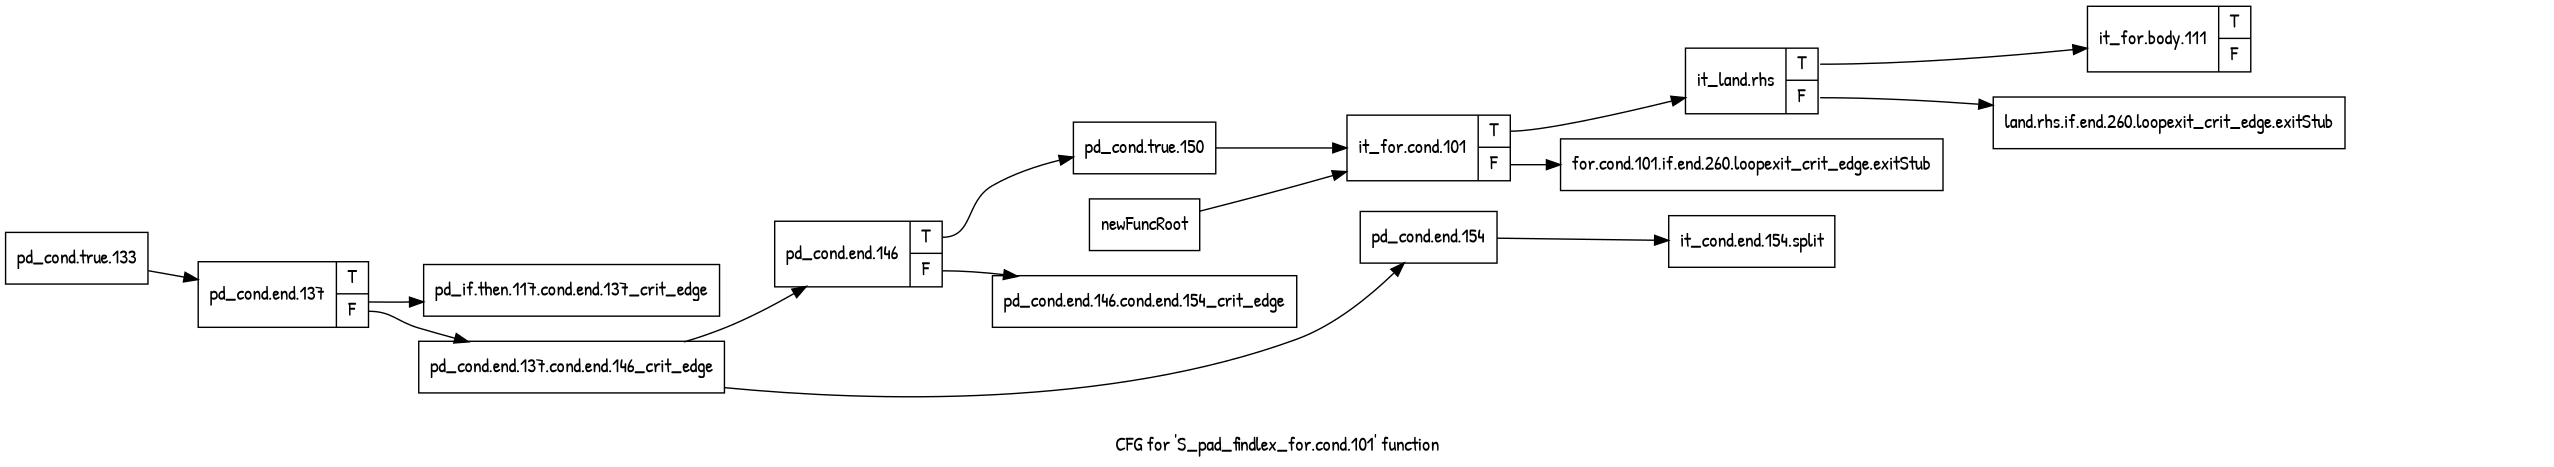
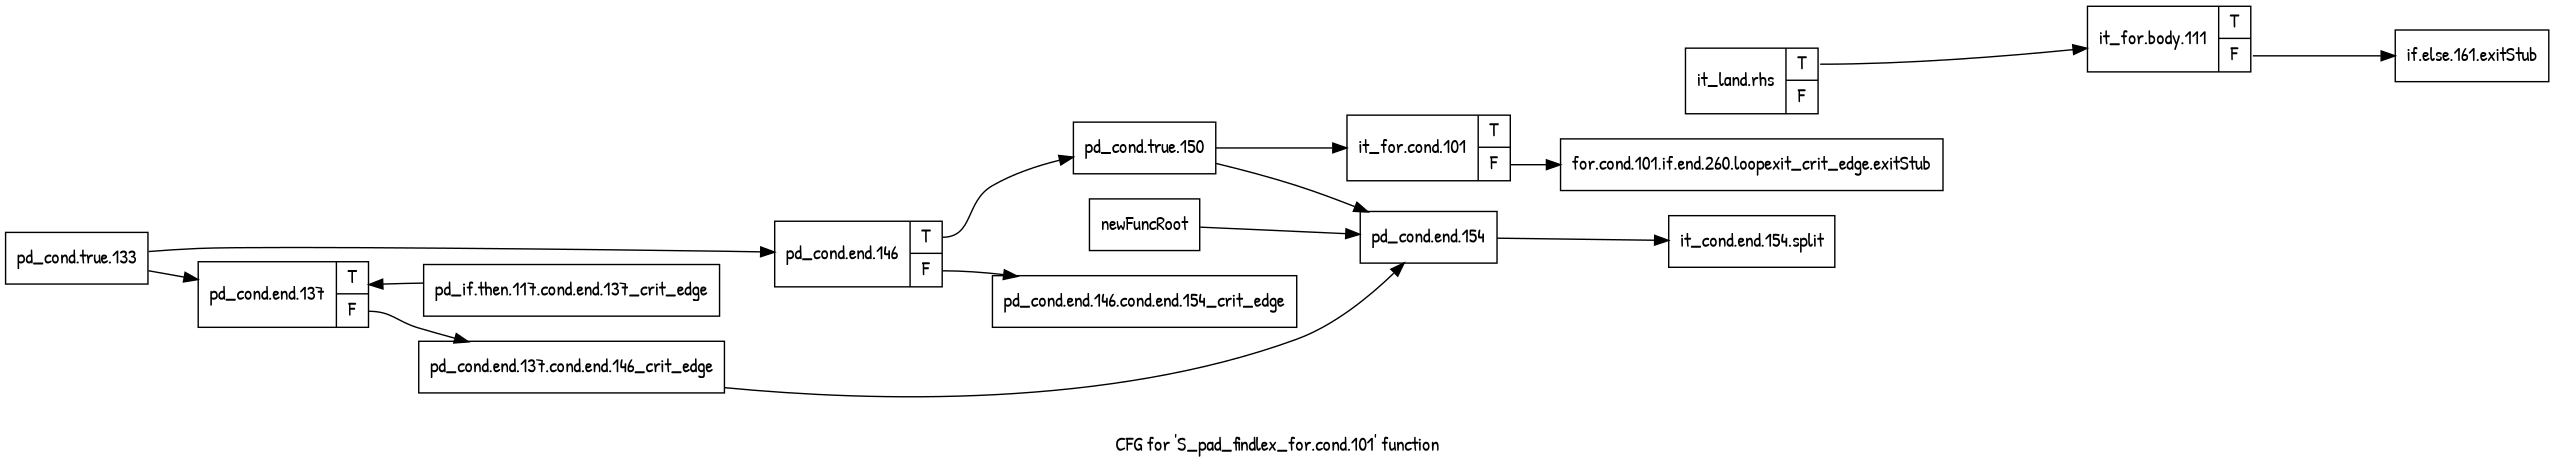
none -> (2472, 56)
(1591, 119) -> none
(2169, 123) -> none
none -> (1286, 182)
(1266, 194) -> (1273, 230)
(389, 302) -> (403, 283)
(741, 321) -> (454, 248)
